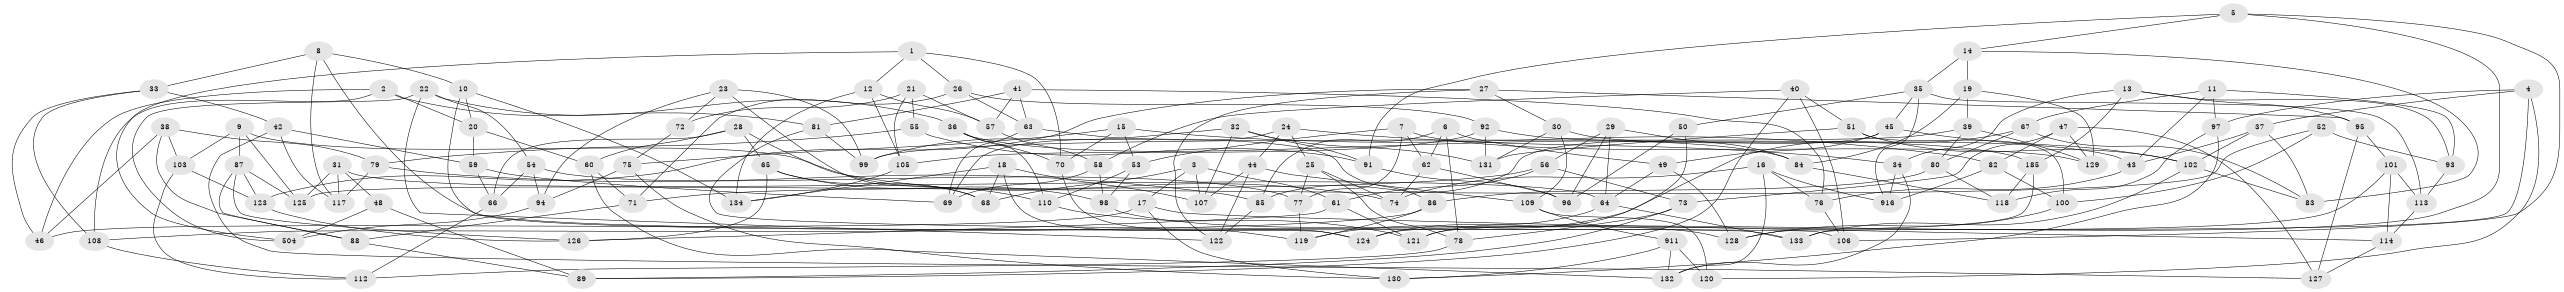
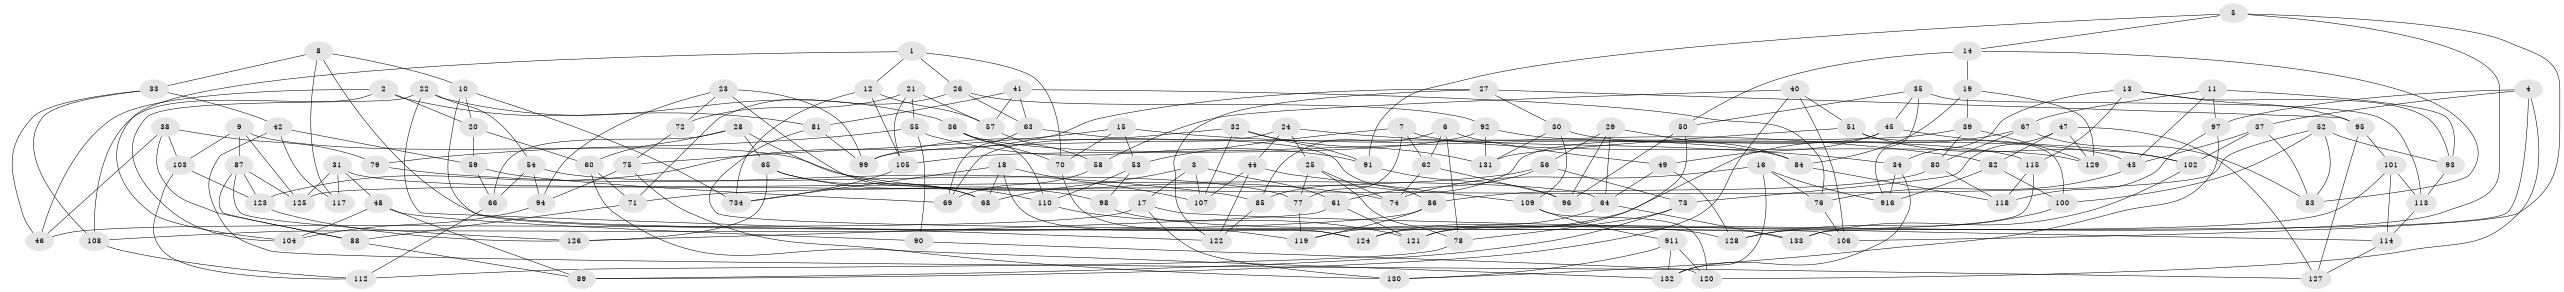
(1943, 70) -> (1818, 69)
(2033, 165) -> (2033, 165)
(1101, 184) -> none
(2253, 185) -> (2330, 167)
(355, 187) -> none
(736, 203) -> (736, 203)
(289, 241) -> (289, 241)
none -> (919, 241)
